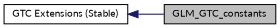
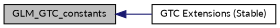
(151, 14) -> (139, 14)
